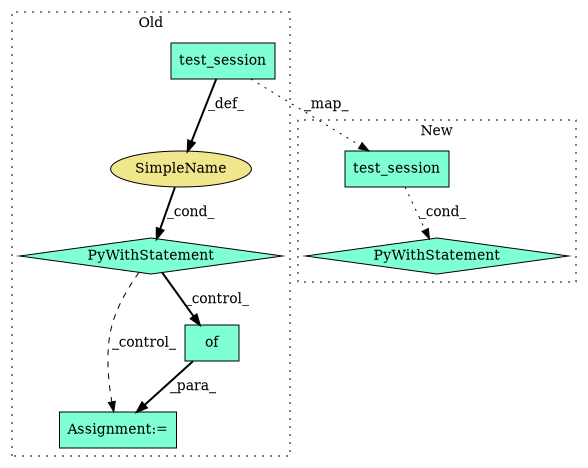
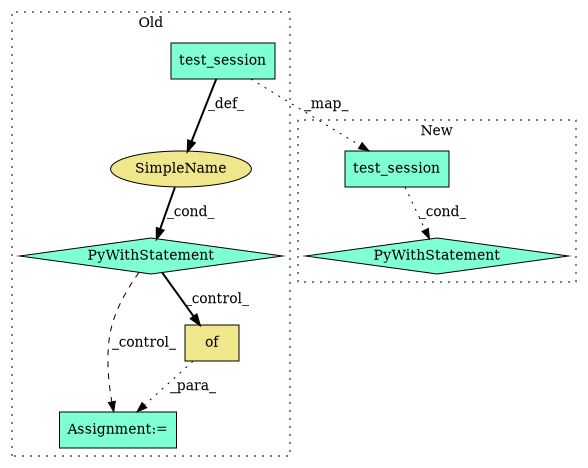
(212, 343) -> (212, 343)
(169, 383) -> (169, 383)
